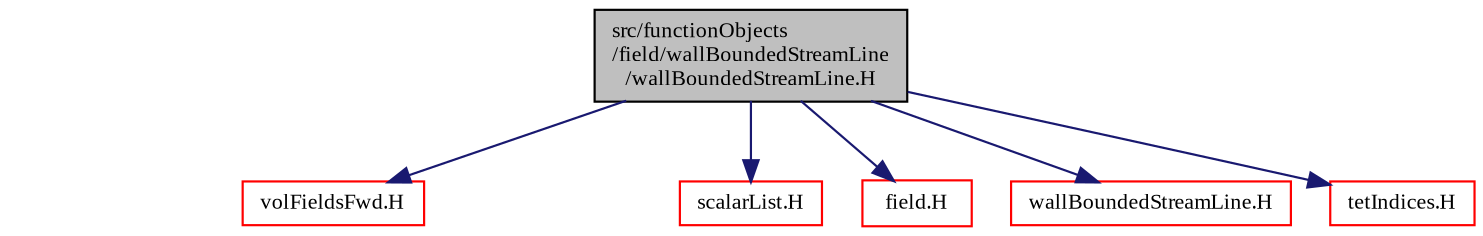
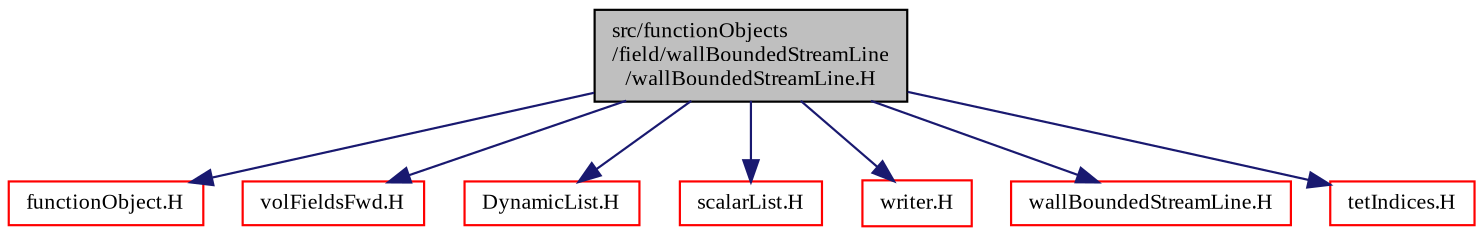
none -> (106, 203)
none -> (552, 203)
(917, 203) -> (917, 203)
